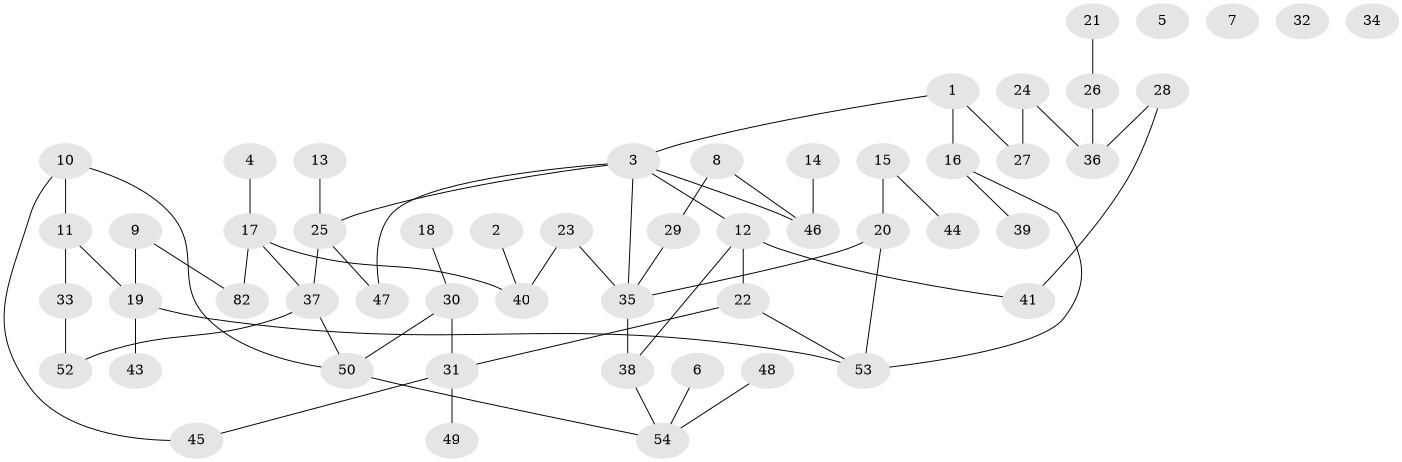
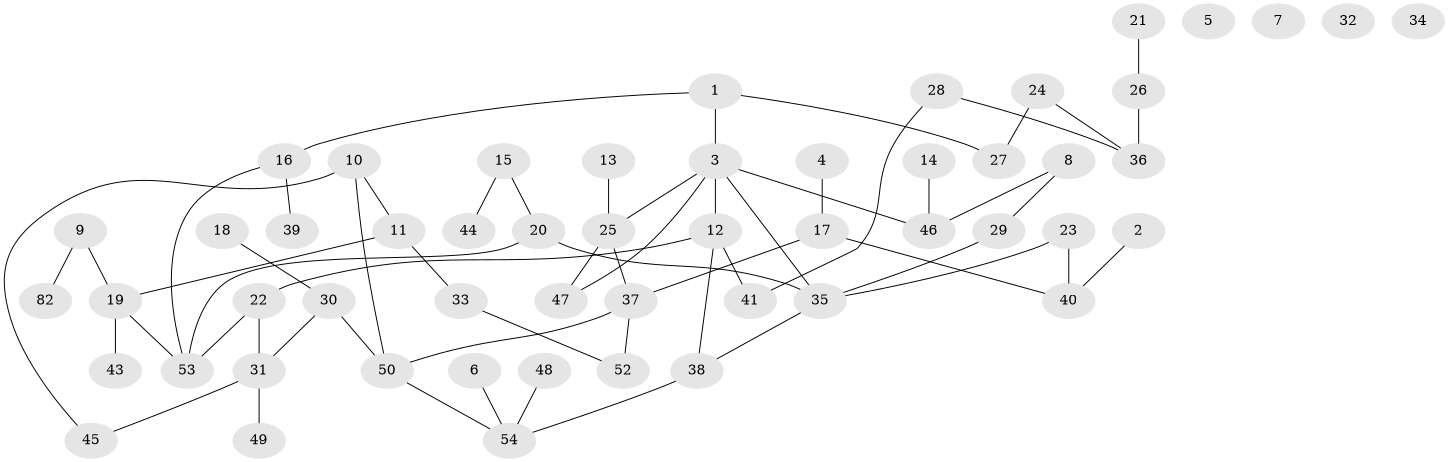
(246, 266) -> none
